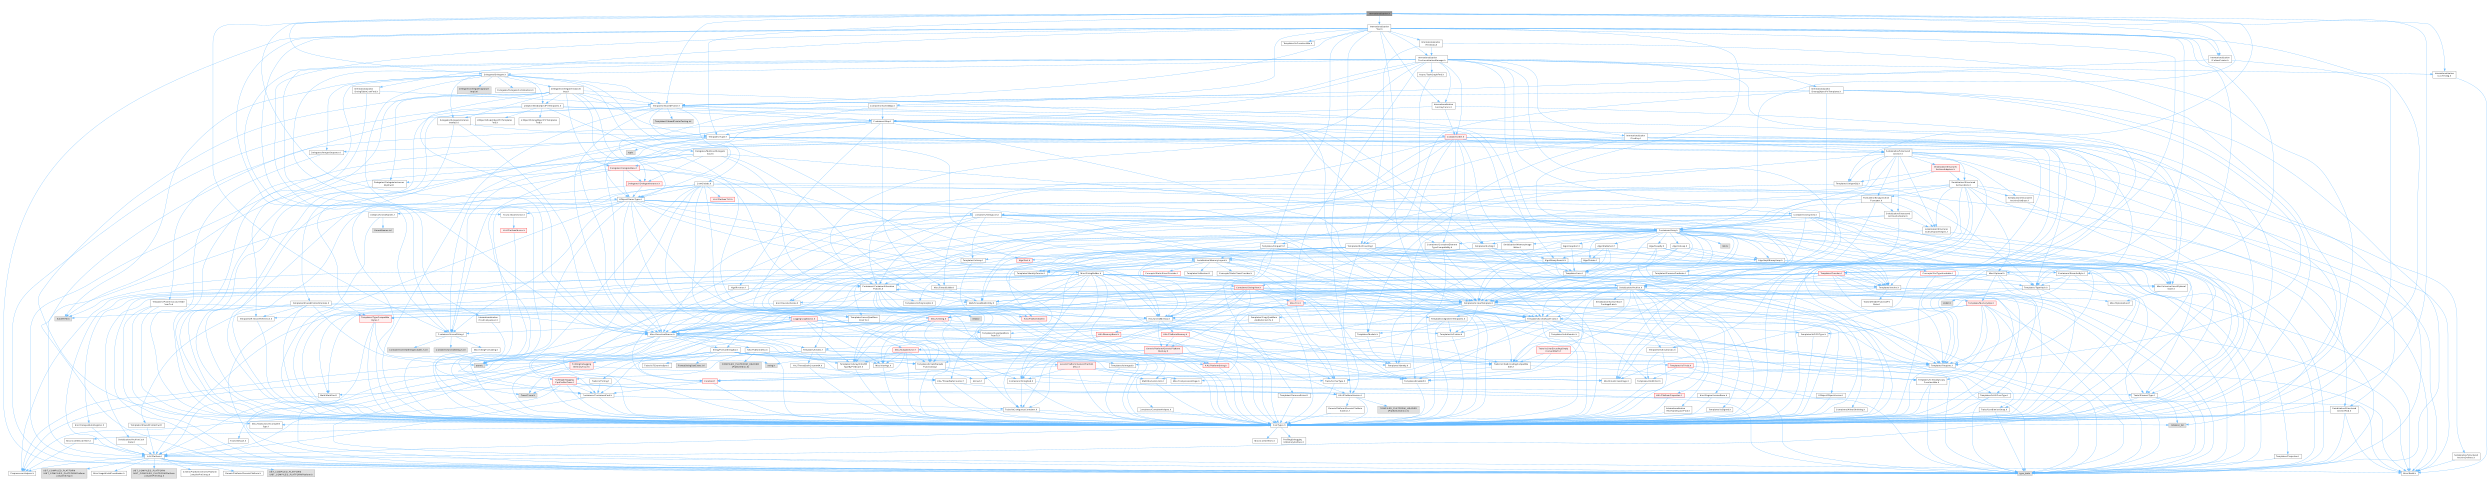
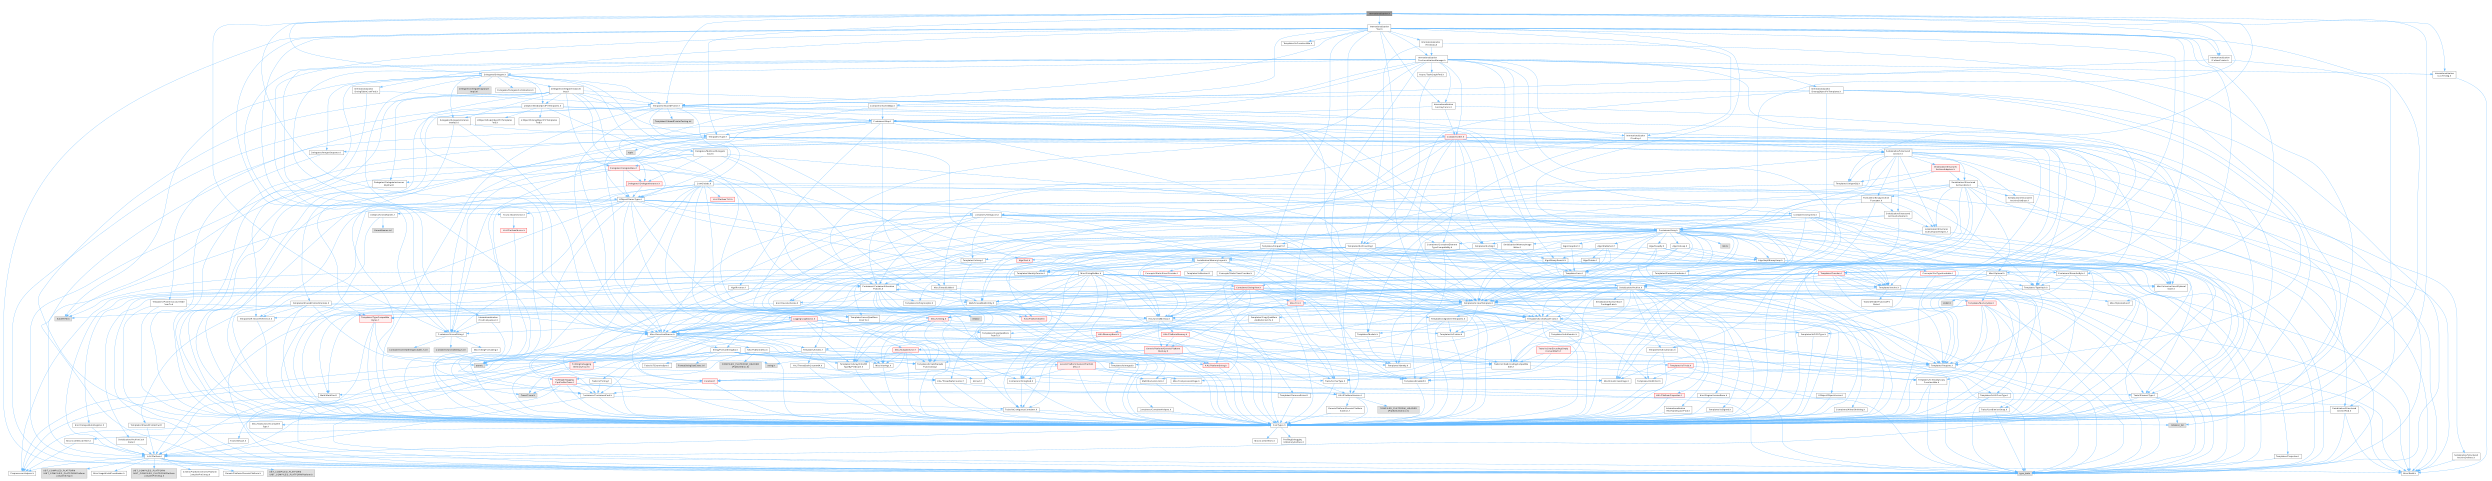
none -> (1630, 41)
(1617, 234) -> (1580, 268)
(852, 255) -> (363, 220)
none -> (469, 327)
(143, 401) -> none
